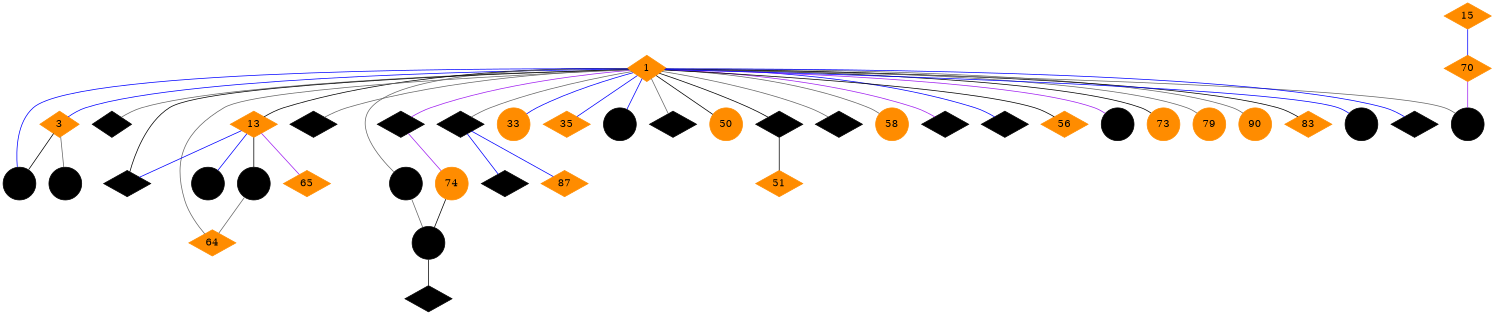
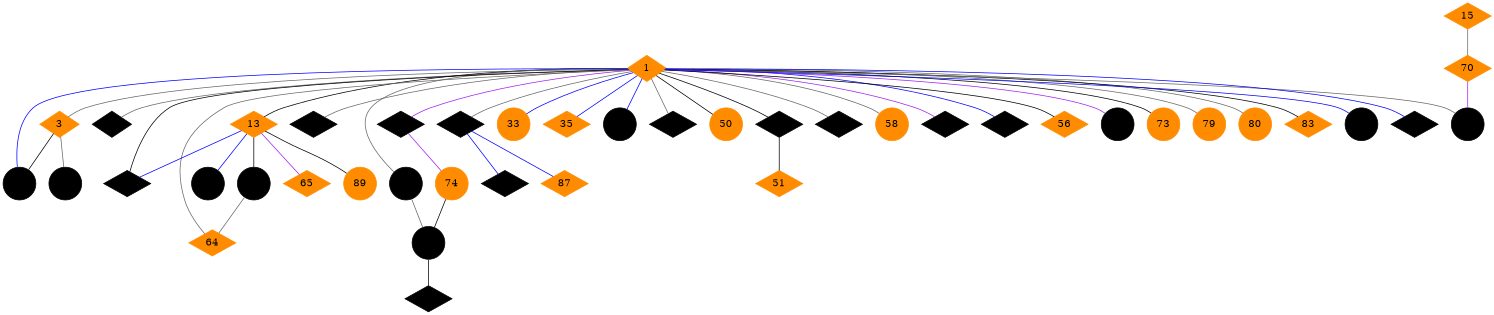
(1468, 42) -> (1468, 42)
(346, 77) -> (346, 77)
(1255, 124) -> (1255, 124)
none -> (360, 184)
